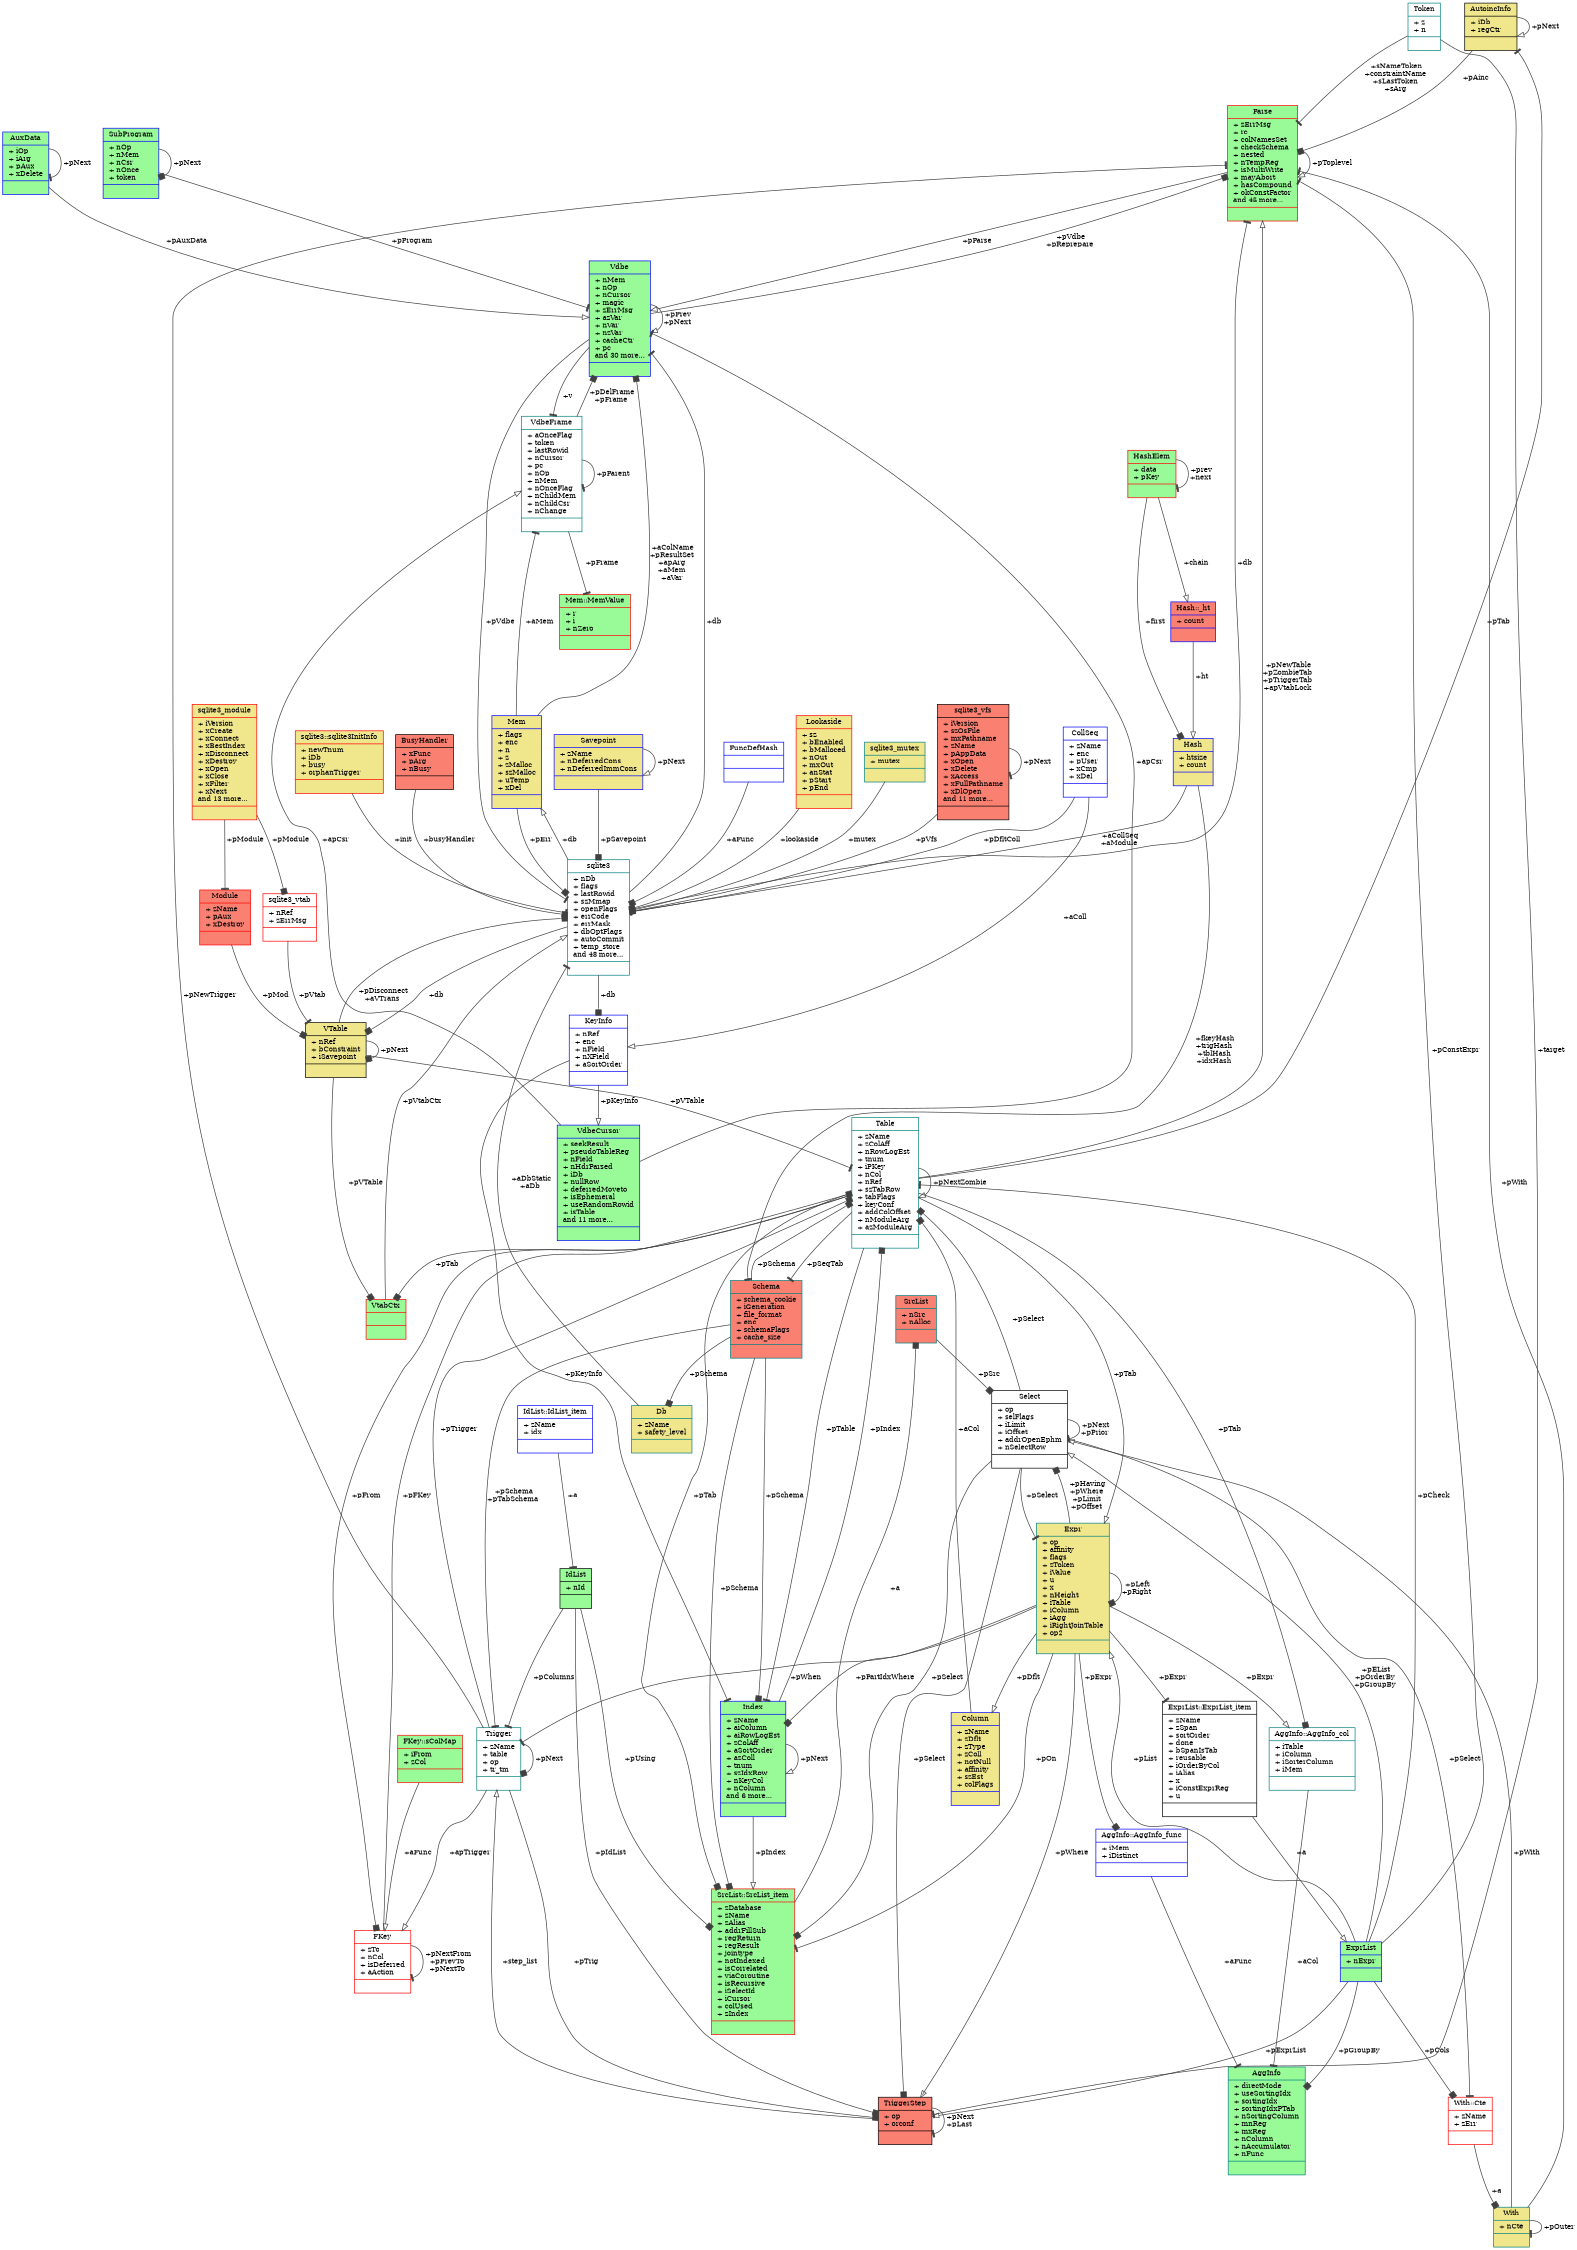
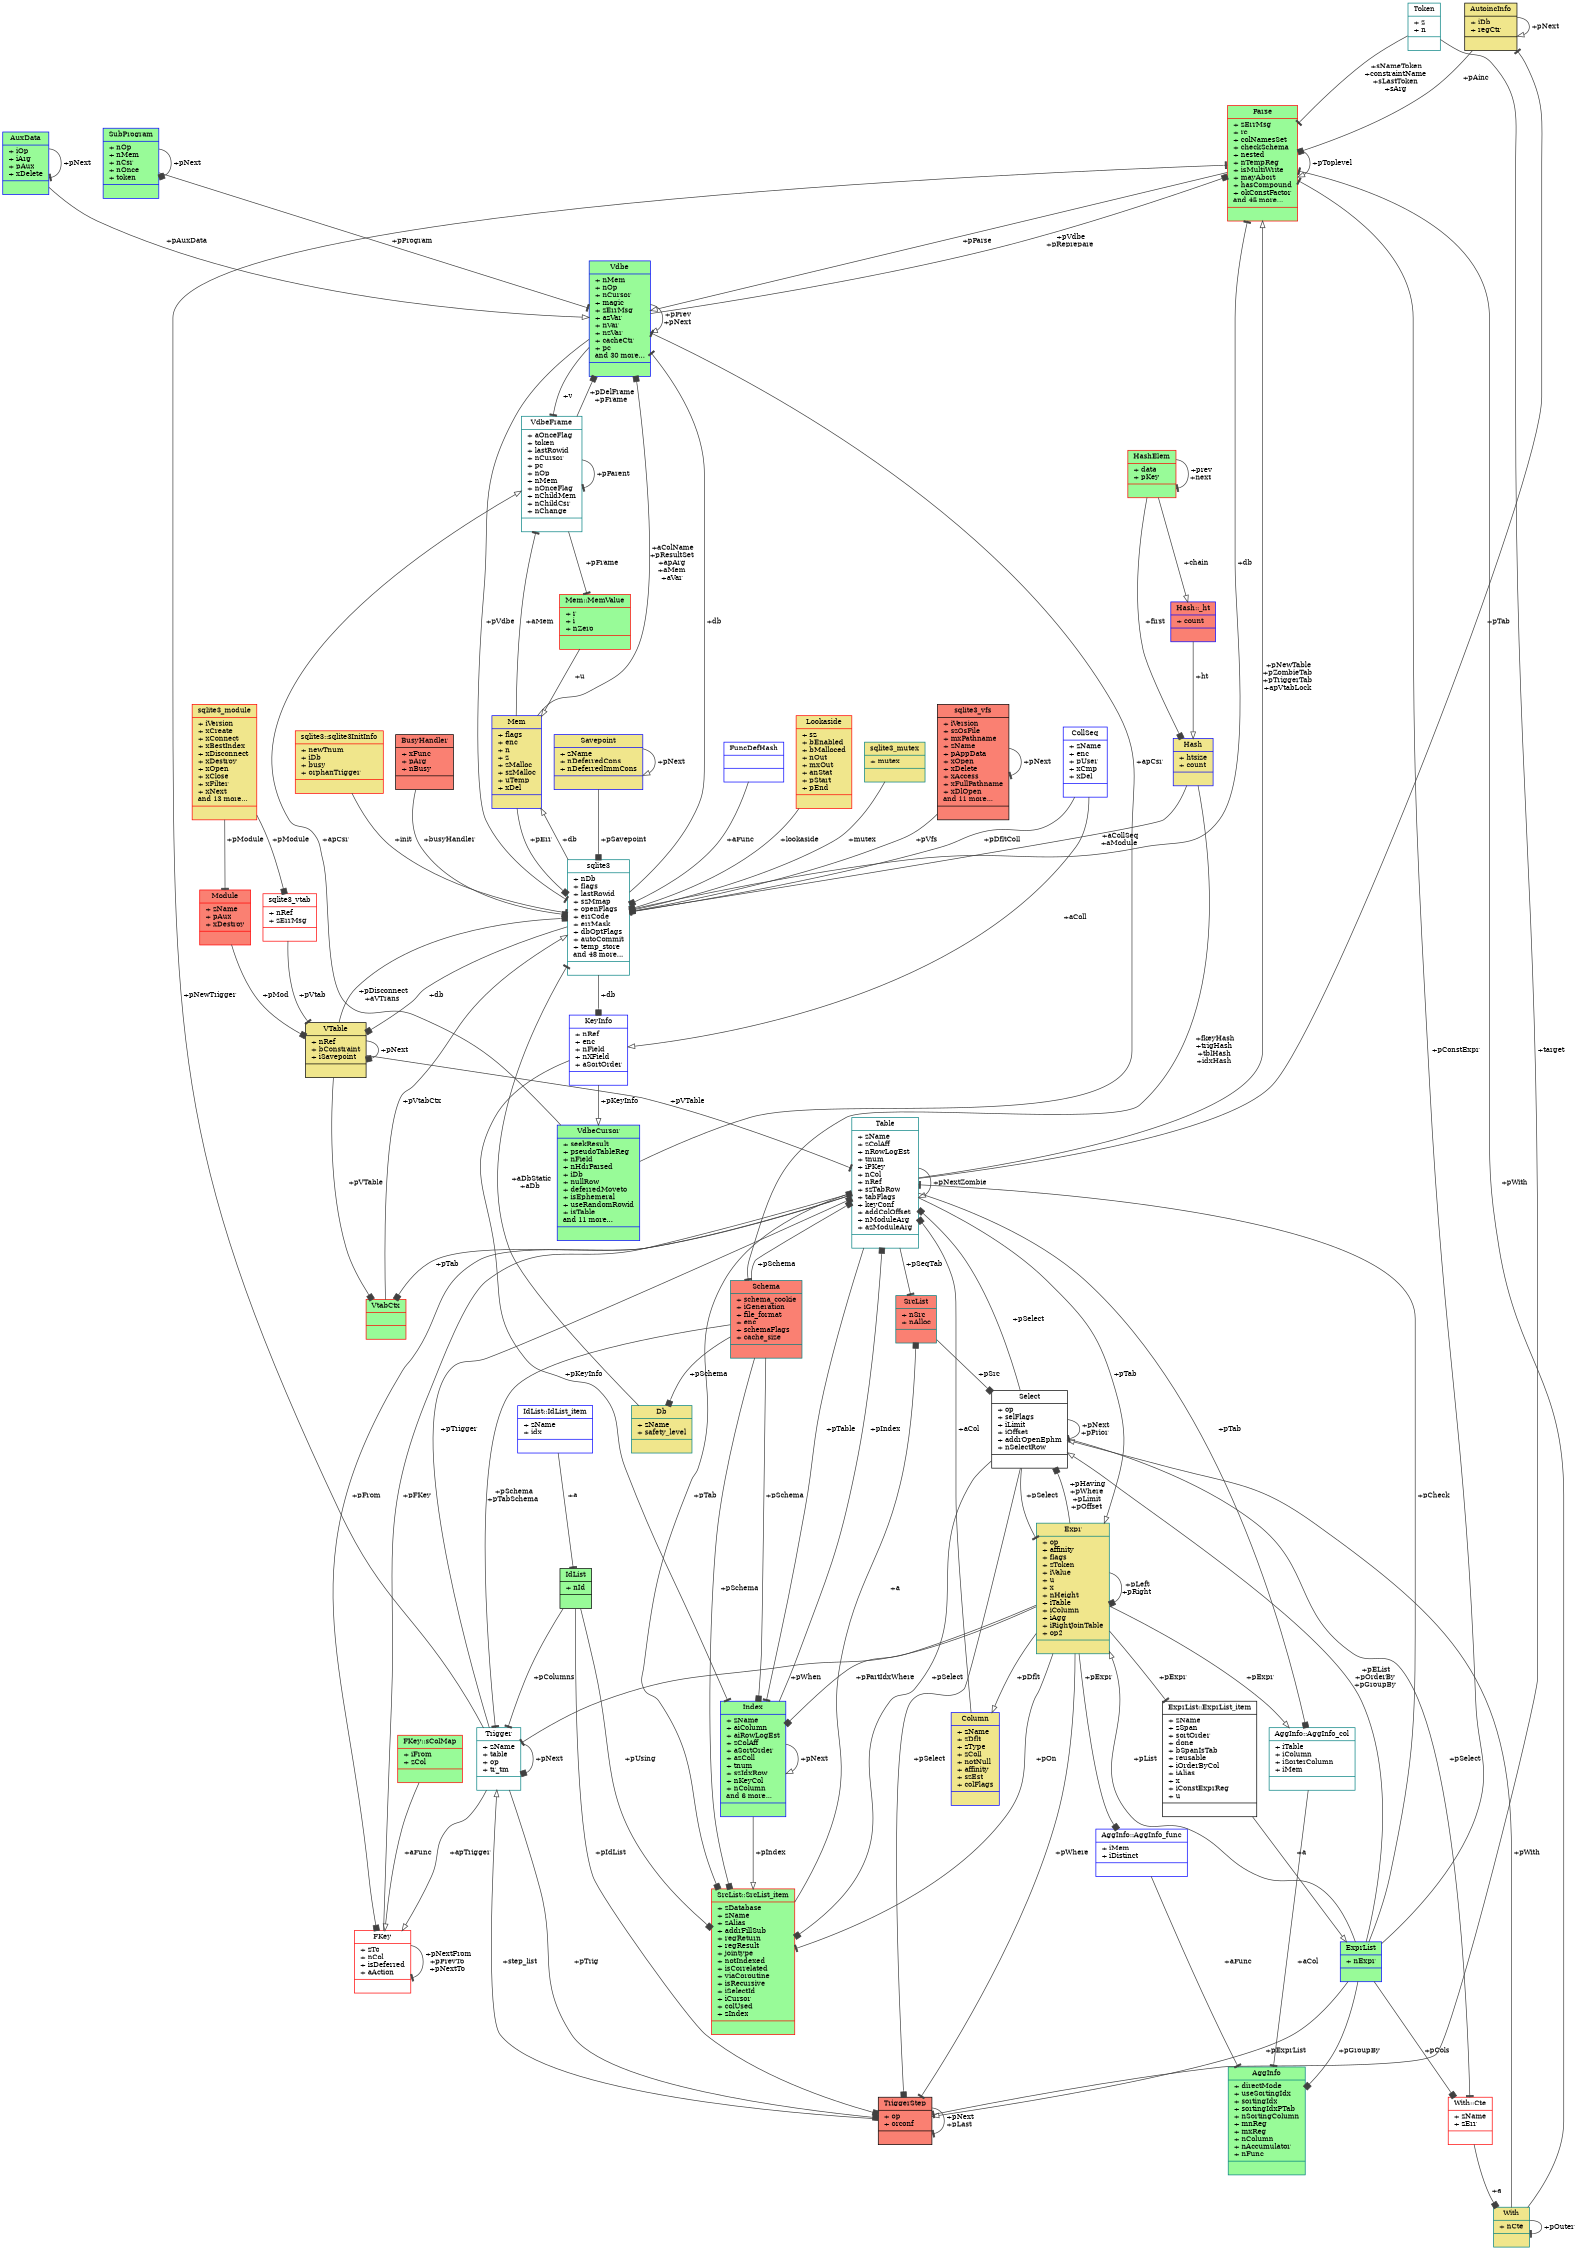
none -> (562, 680)
(820, 1243) -> (905, 1270)
(1033, 1885) -> (1033, 1885)
